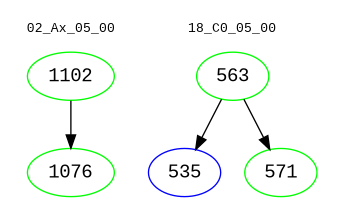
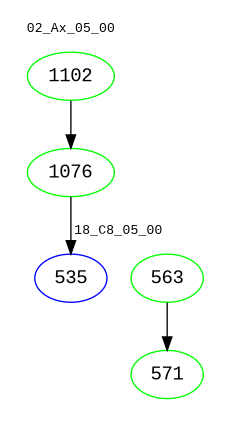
(233, 29) -> (119, 231)
(212, 118) -> (71, 226)
